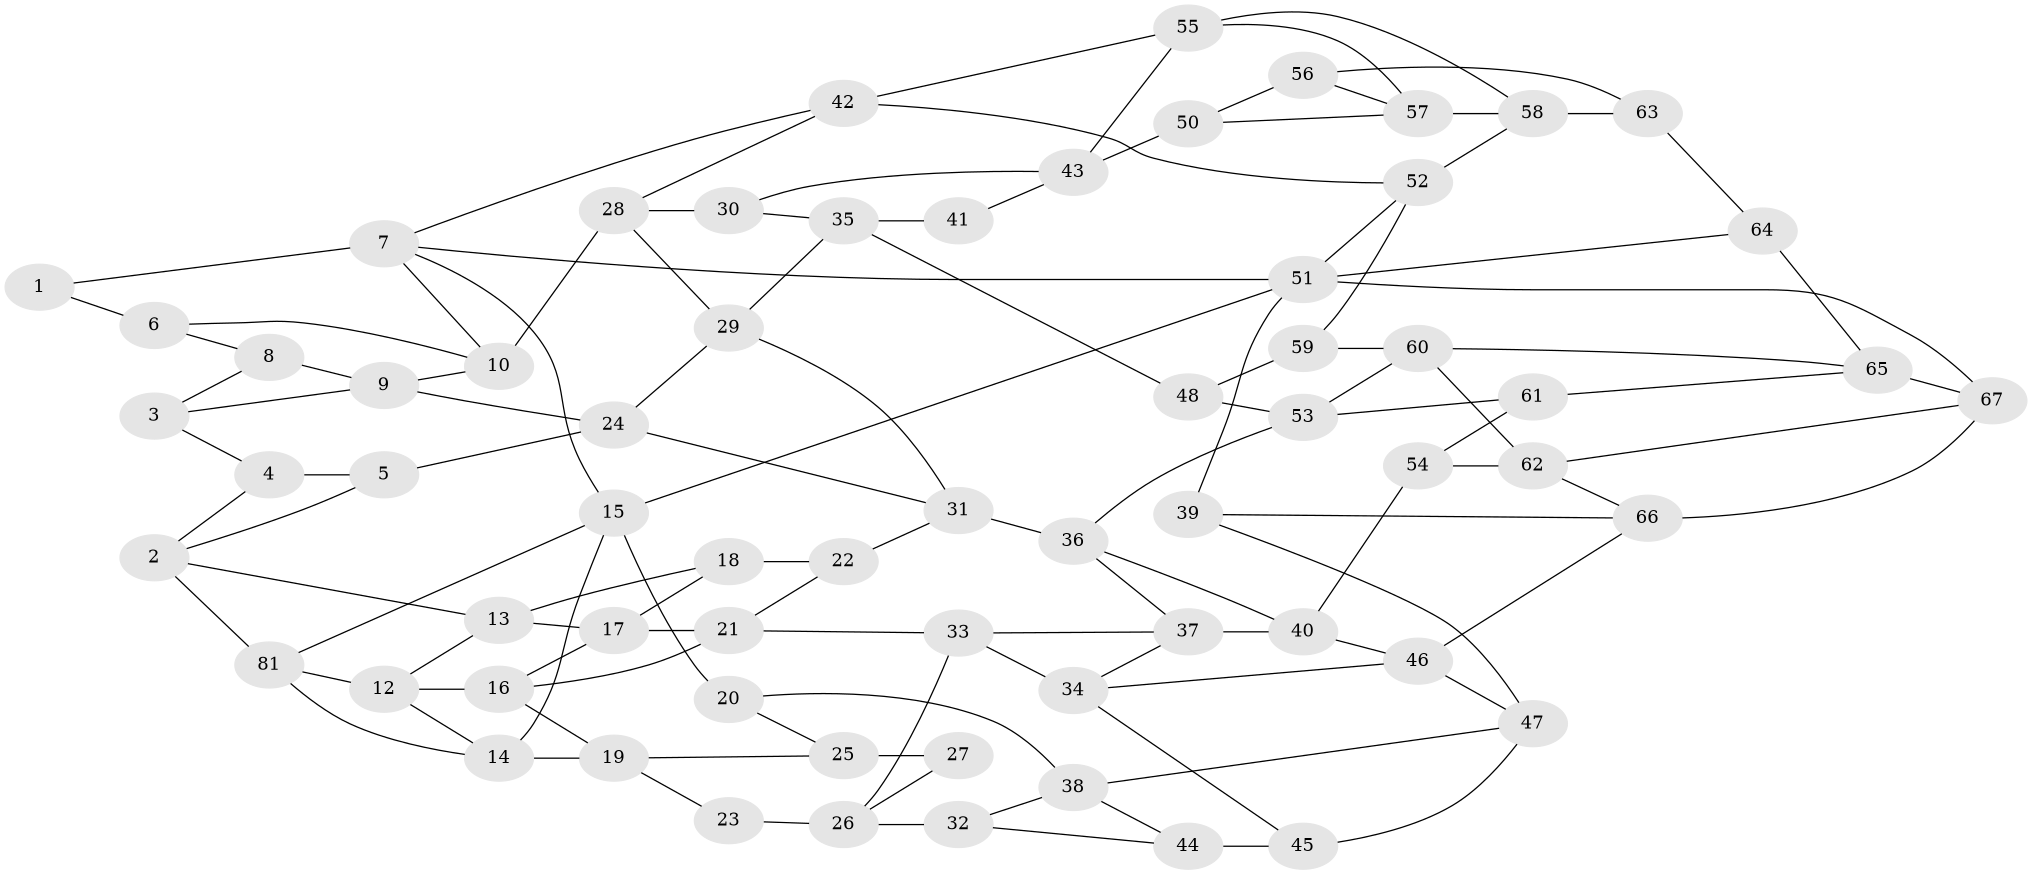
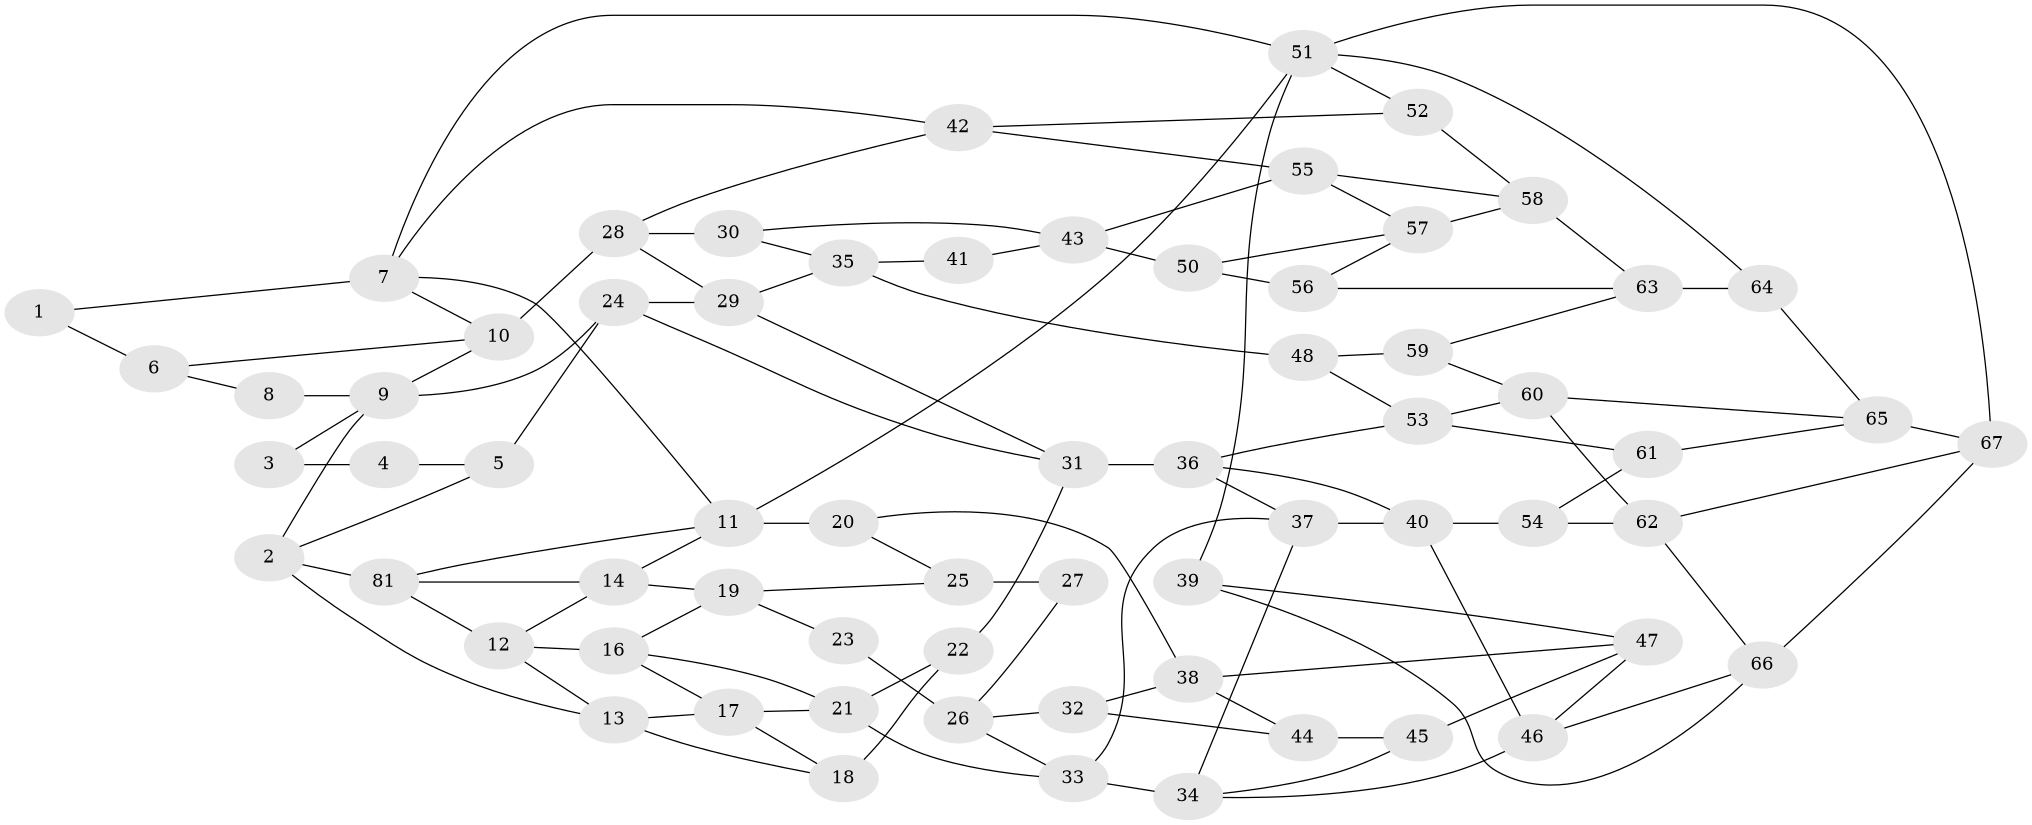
(1372, 263) -> (1533, 320)
(212, 387) -> none
(614, 513) -> (729, 523)
(212, 516) -> (321, 474)
